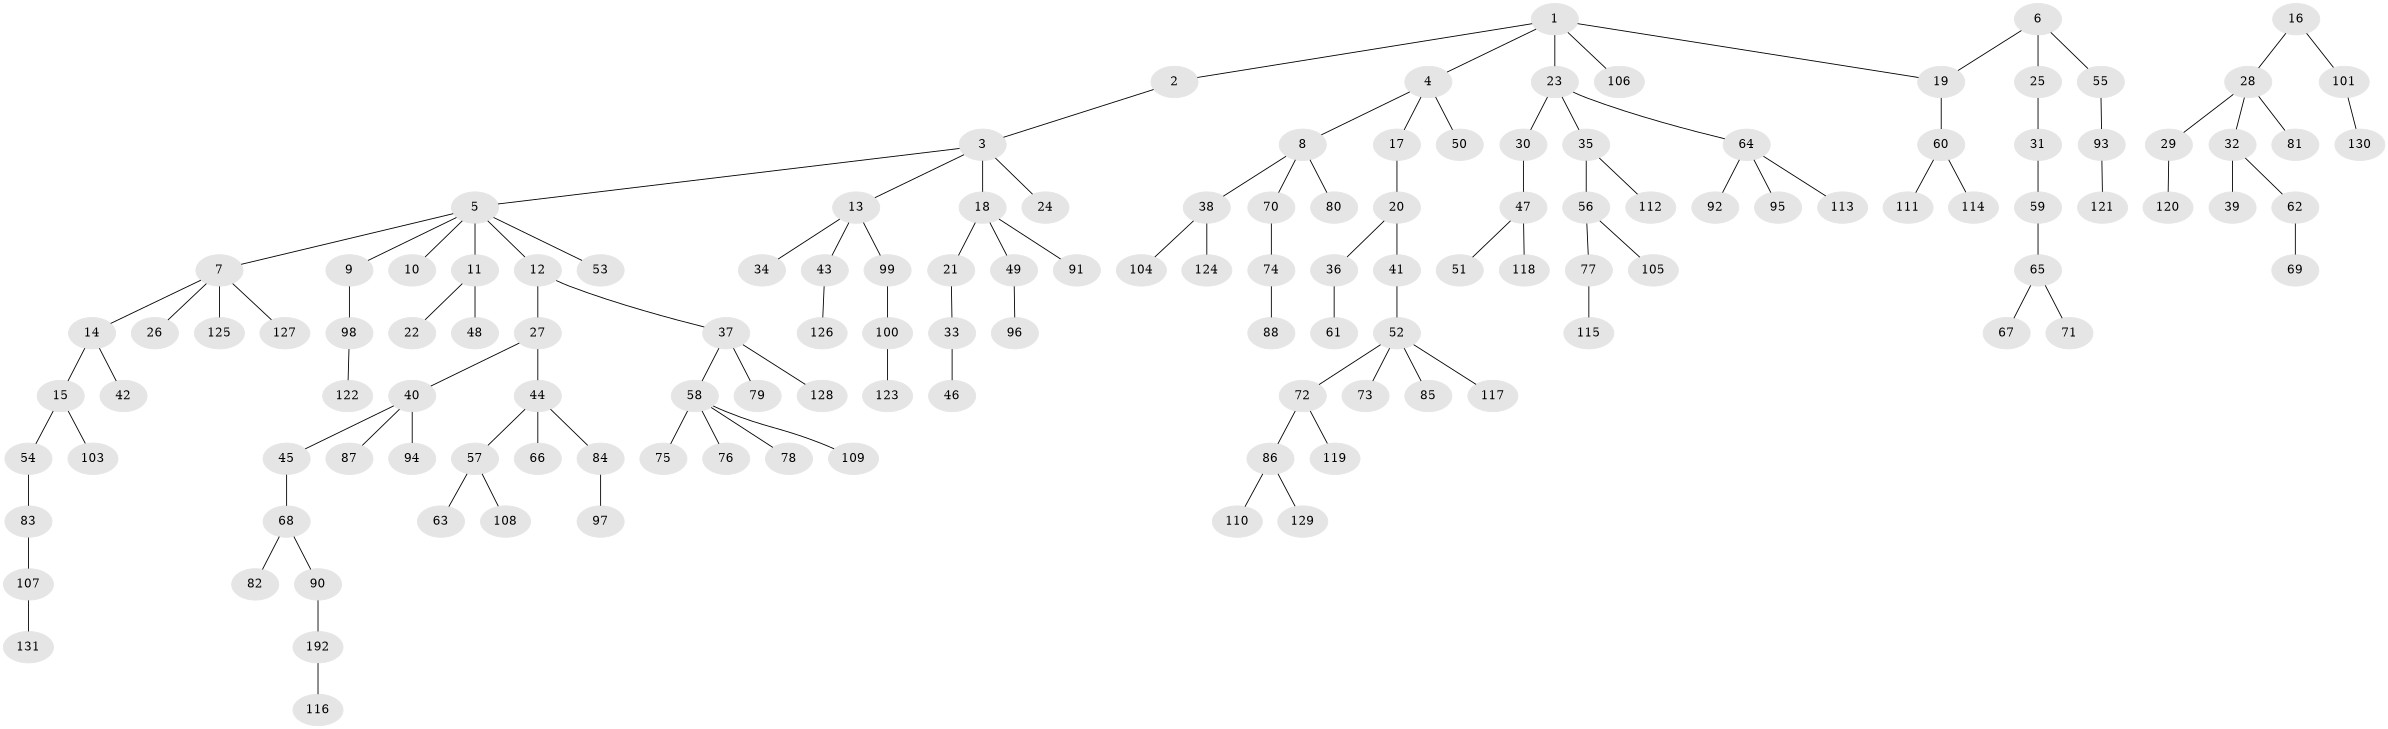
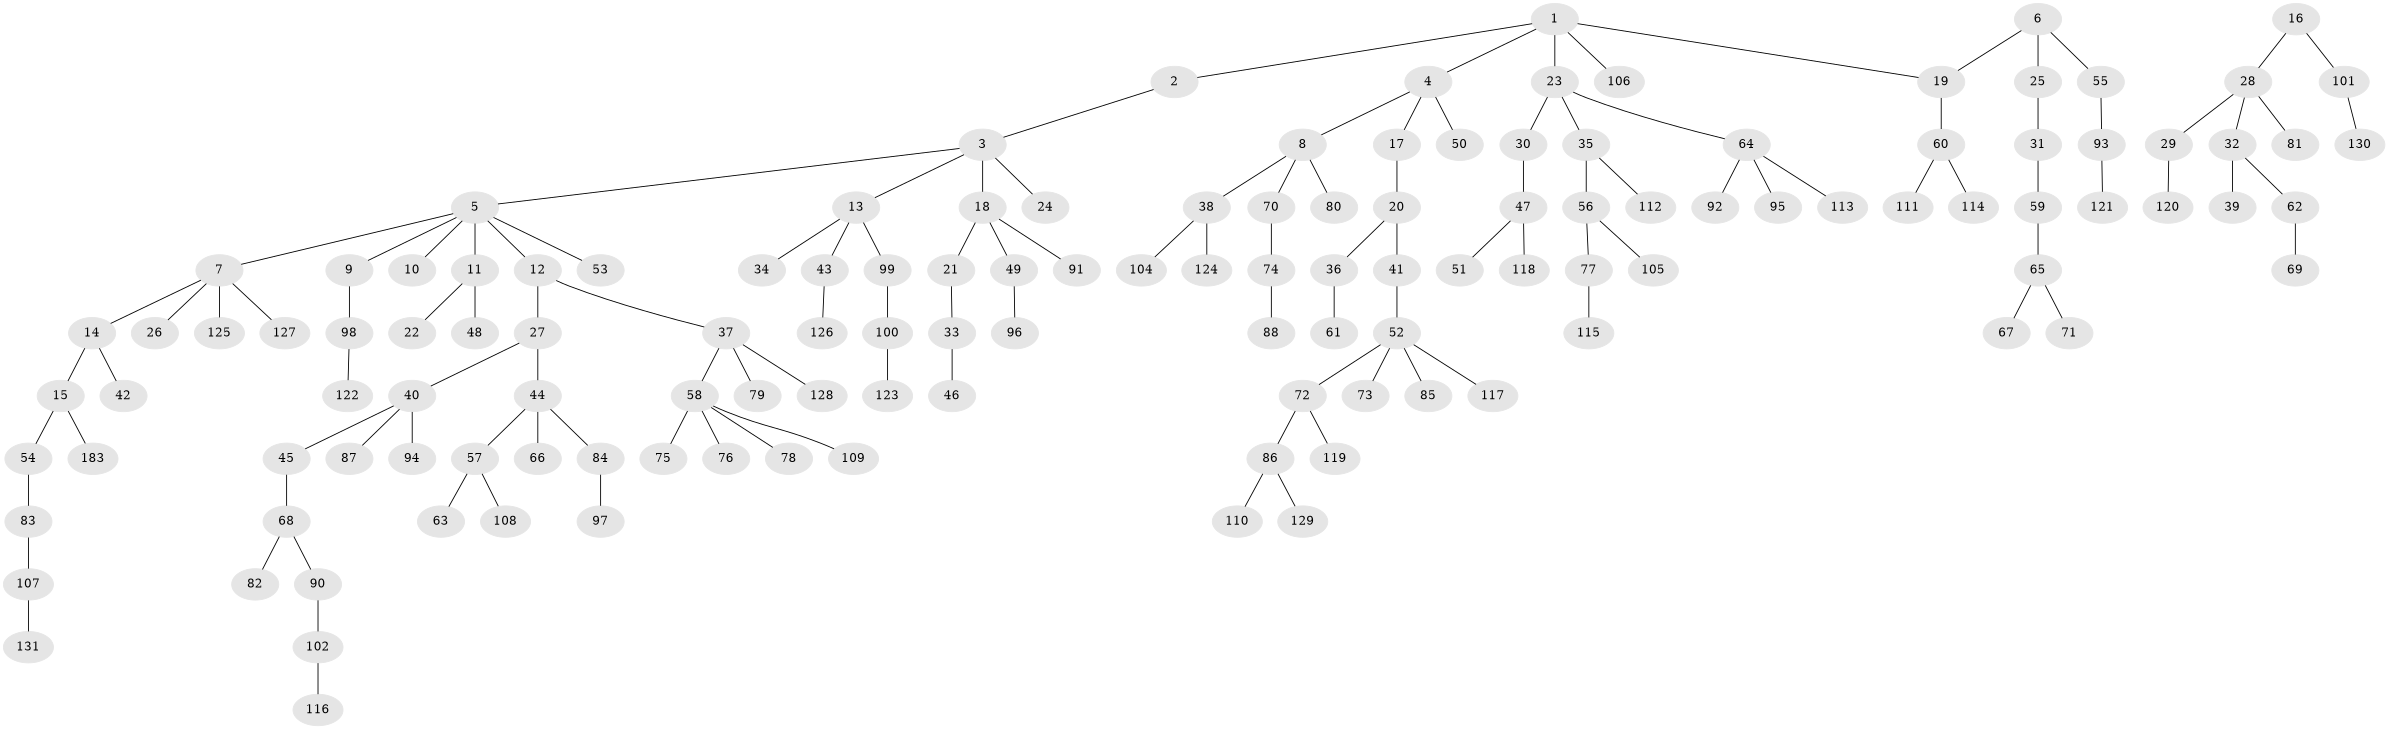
(93, 459) -> (93, 459)
(318, 647) -> (318, 647)
